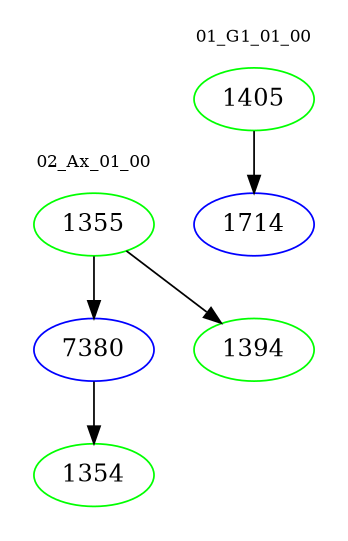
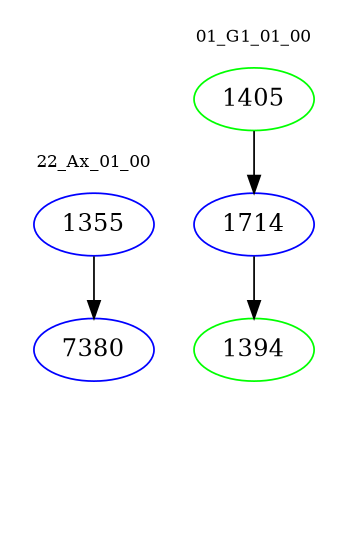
(94, 163) -> (94, 163)
(94, 224) -> (94, 224)
(156, 274) -> (254, 279)
(94, 475) -> none
